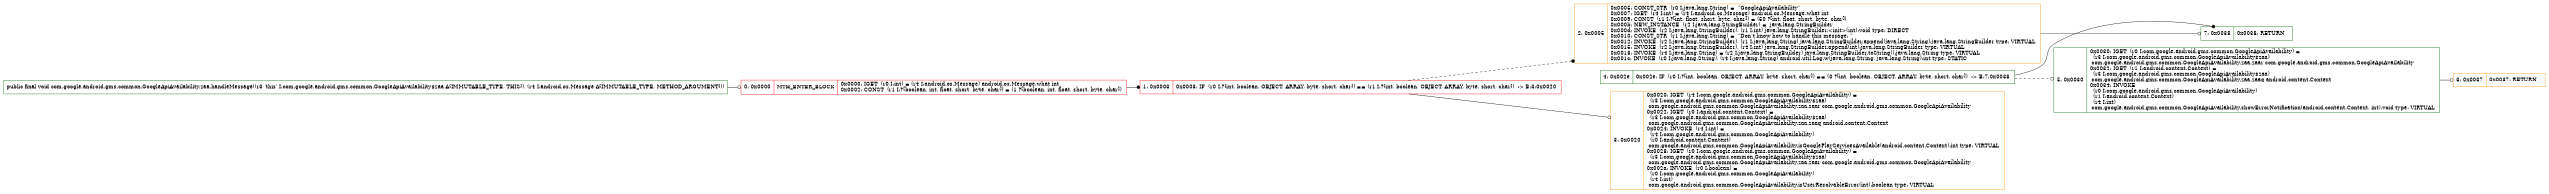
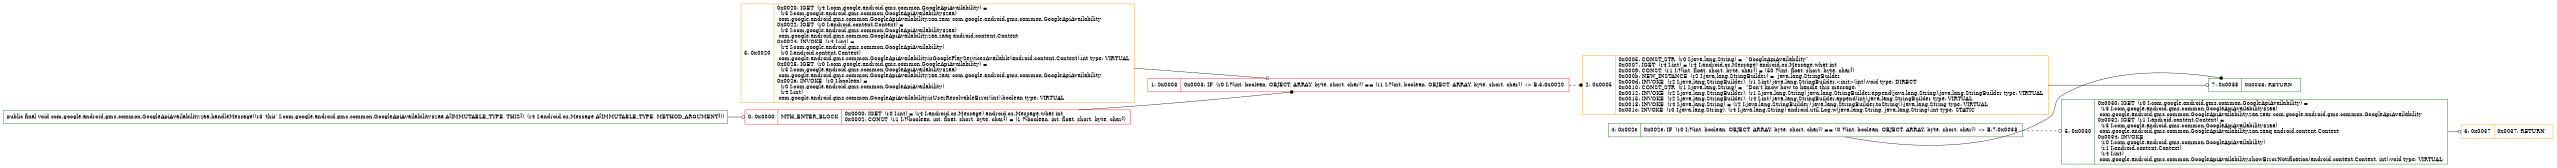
(1508, 106) -> (1200, 73)
